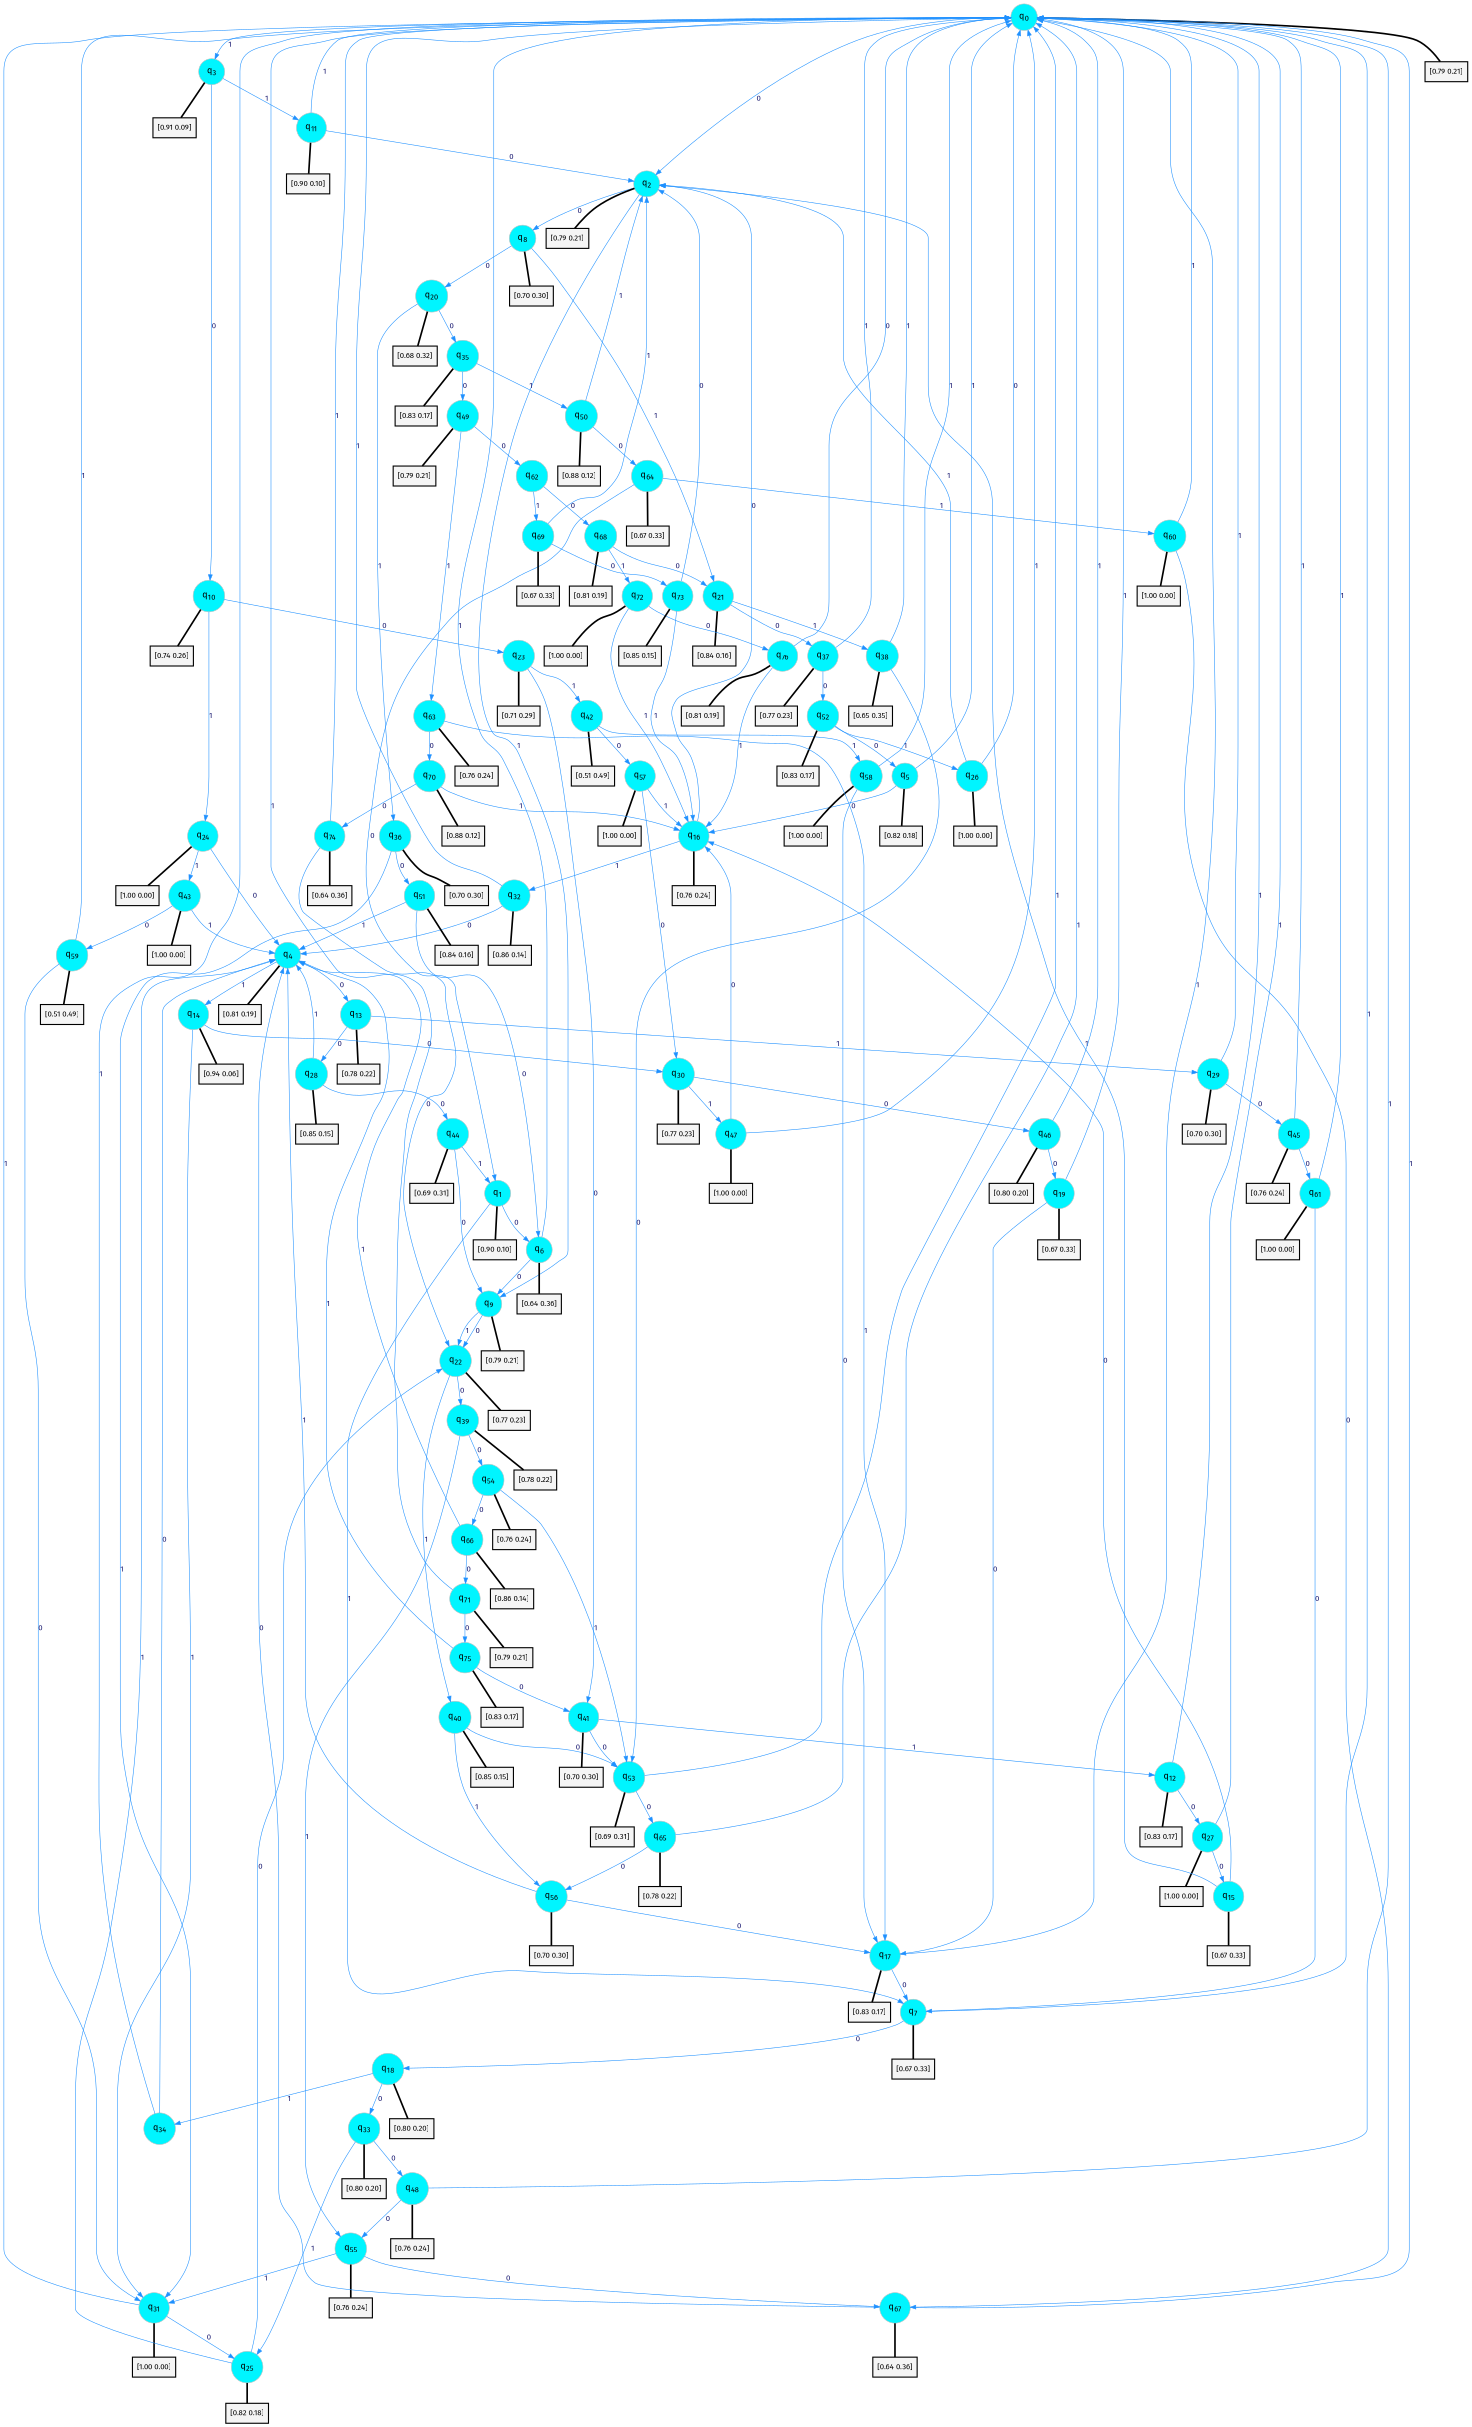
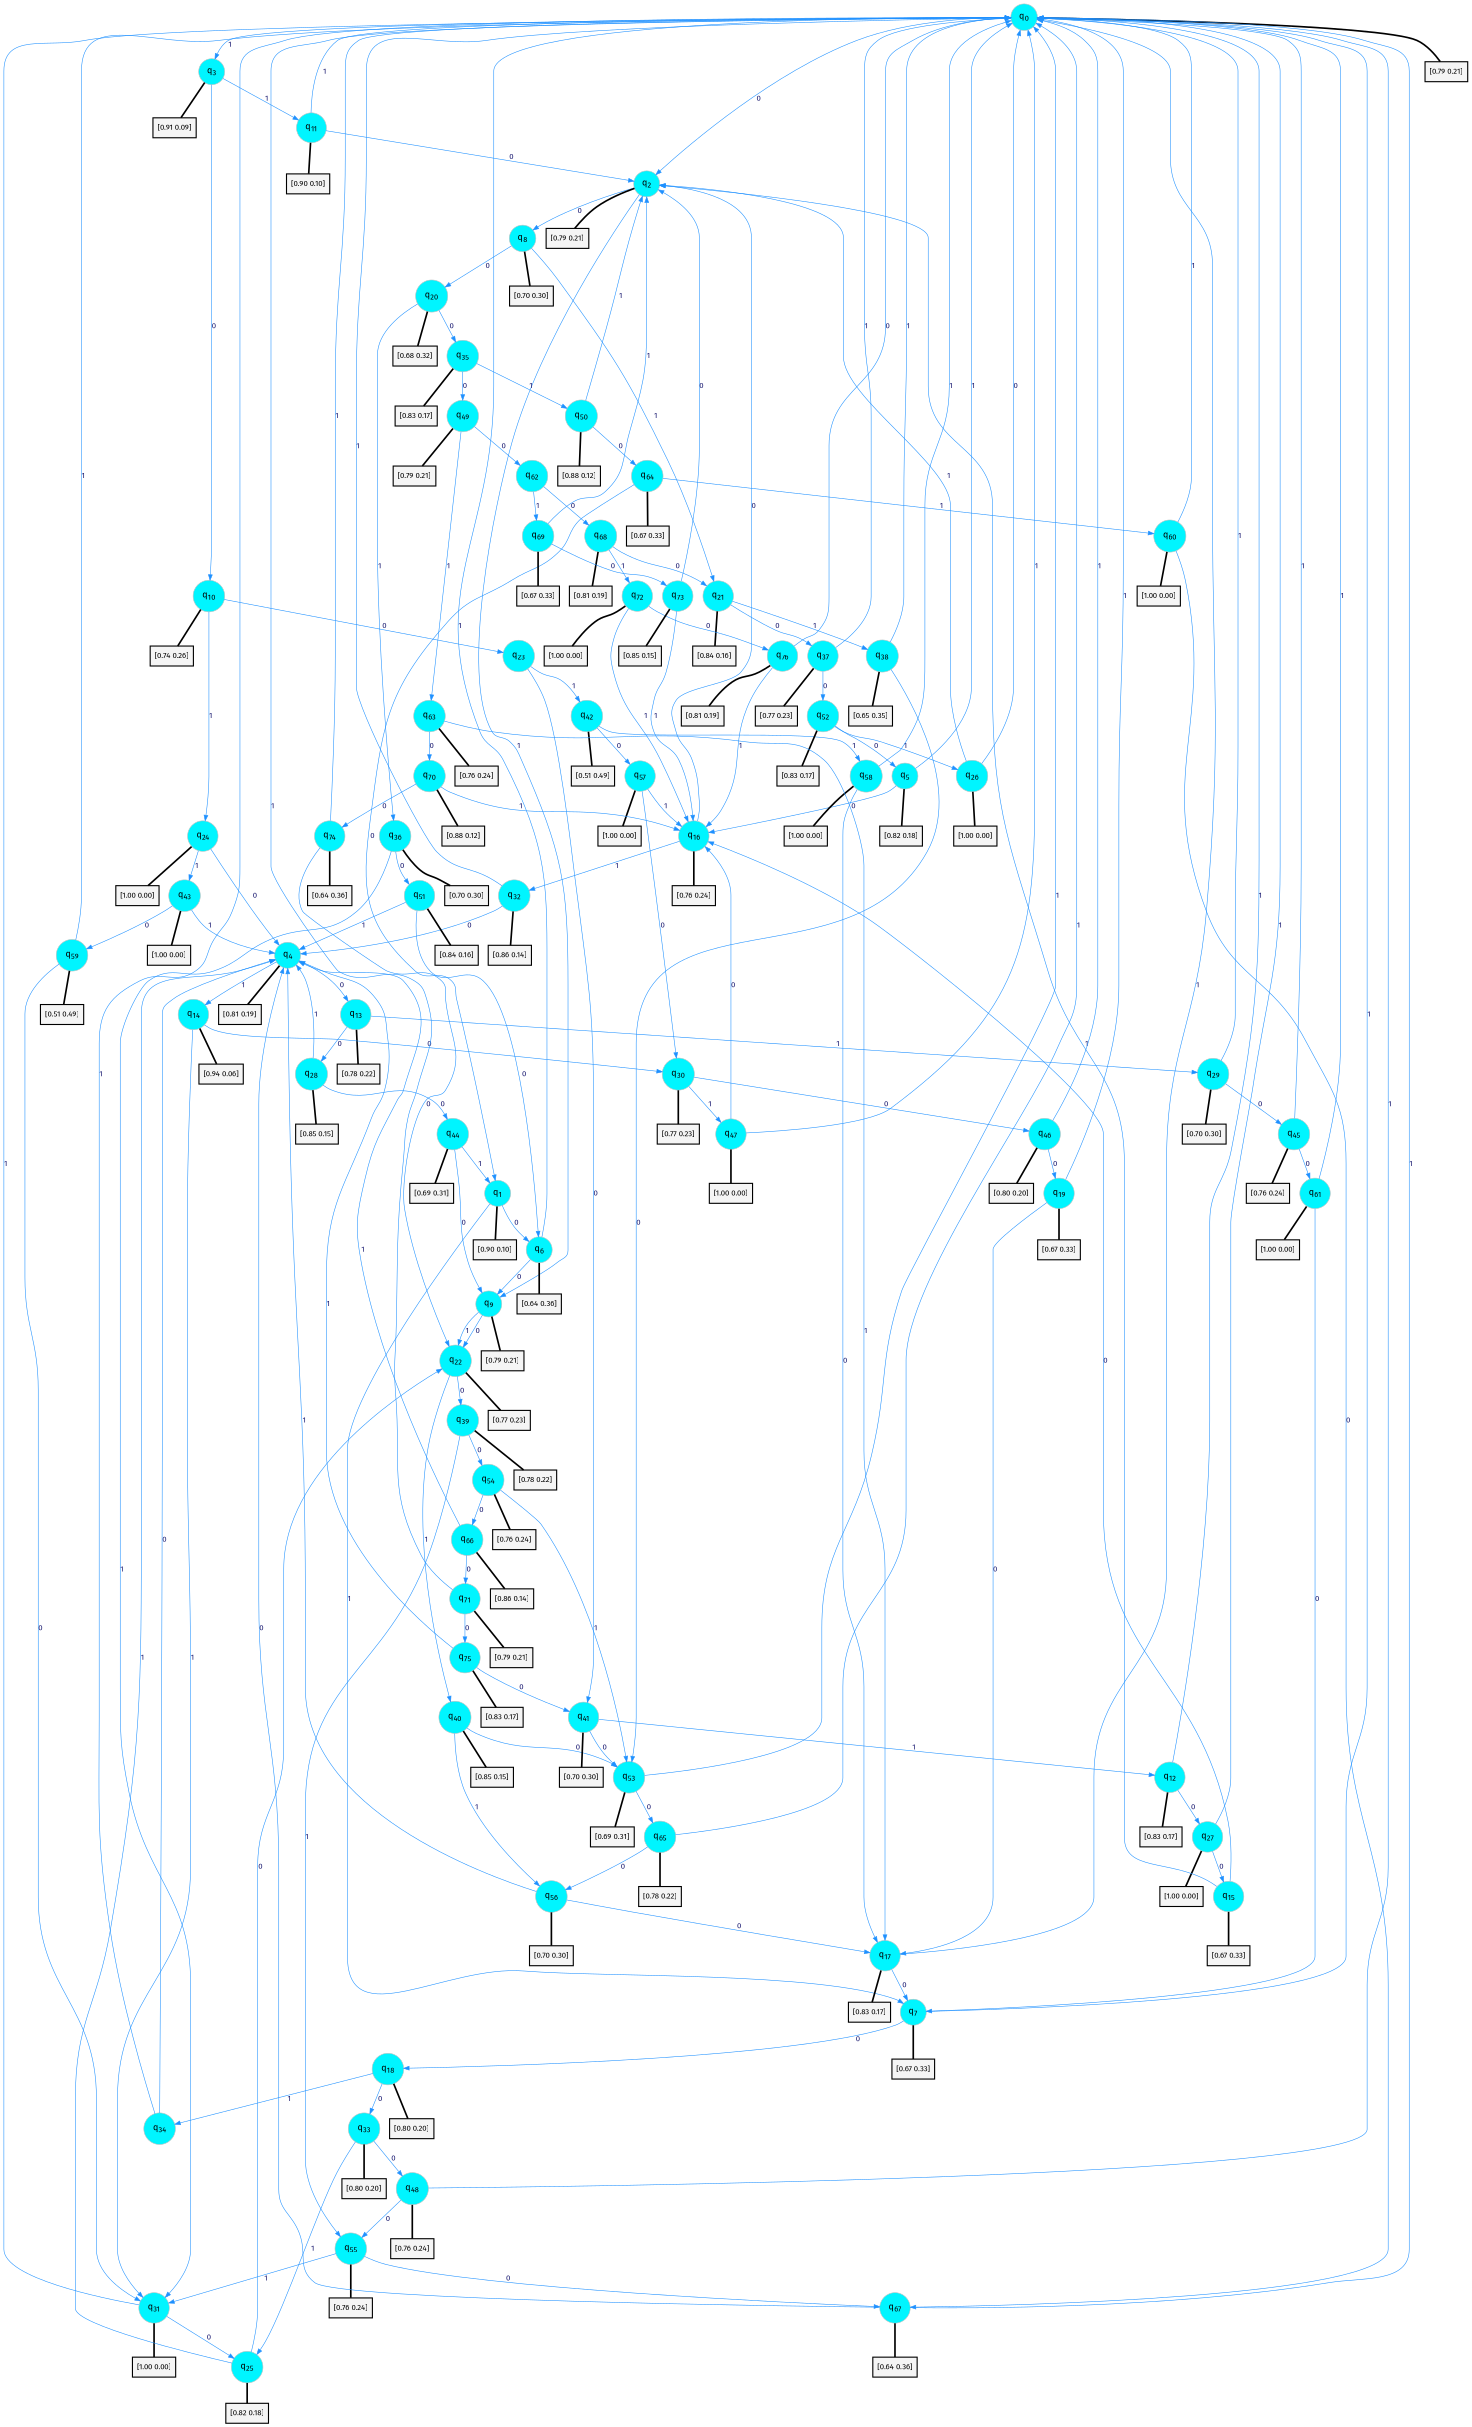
(519, 716) -> none
